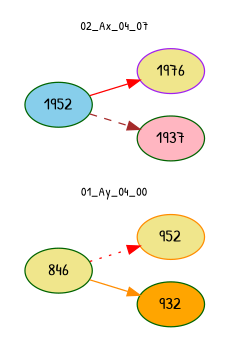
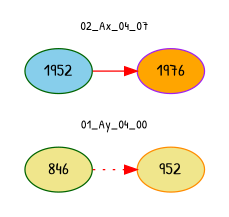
(171, 71) -> (171, 71)
(171, 138) -> none
(171, 304) -> none
